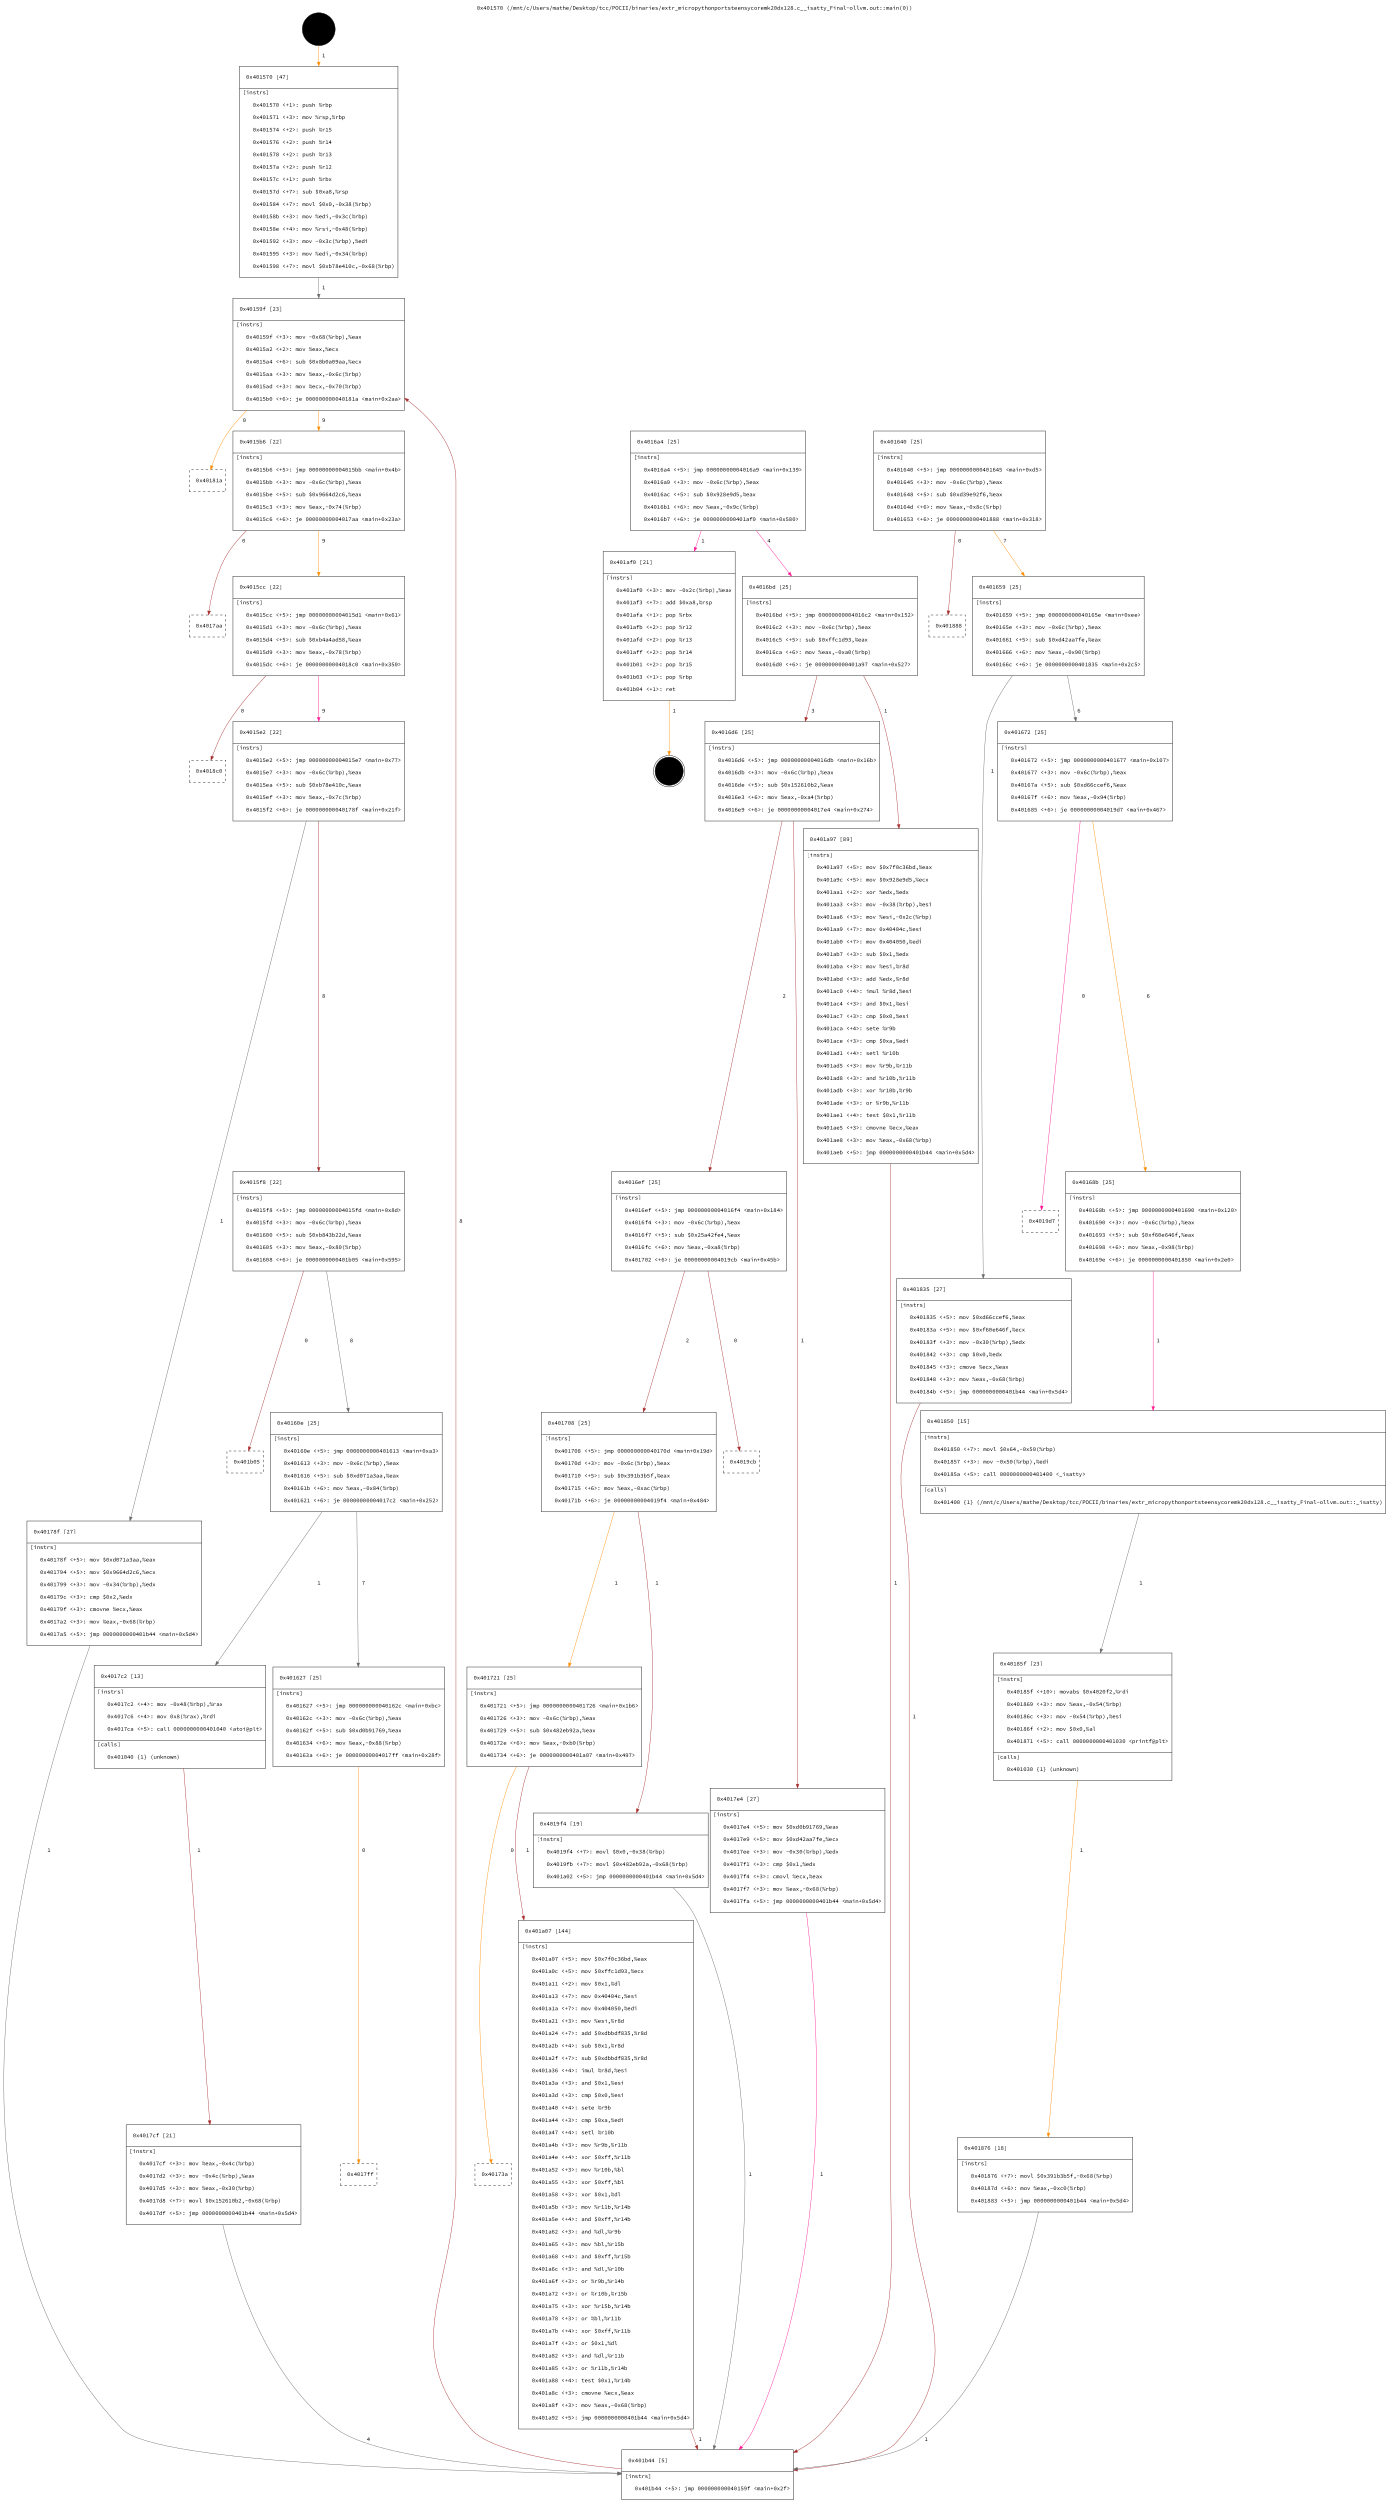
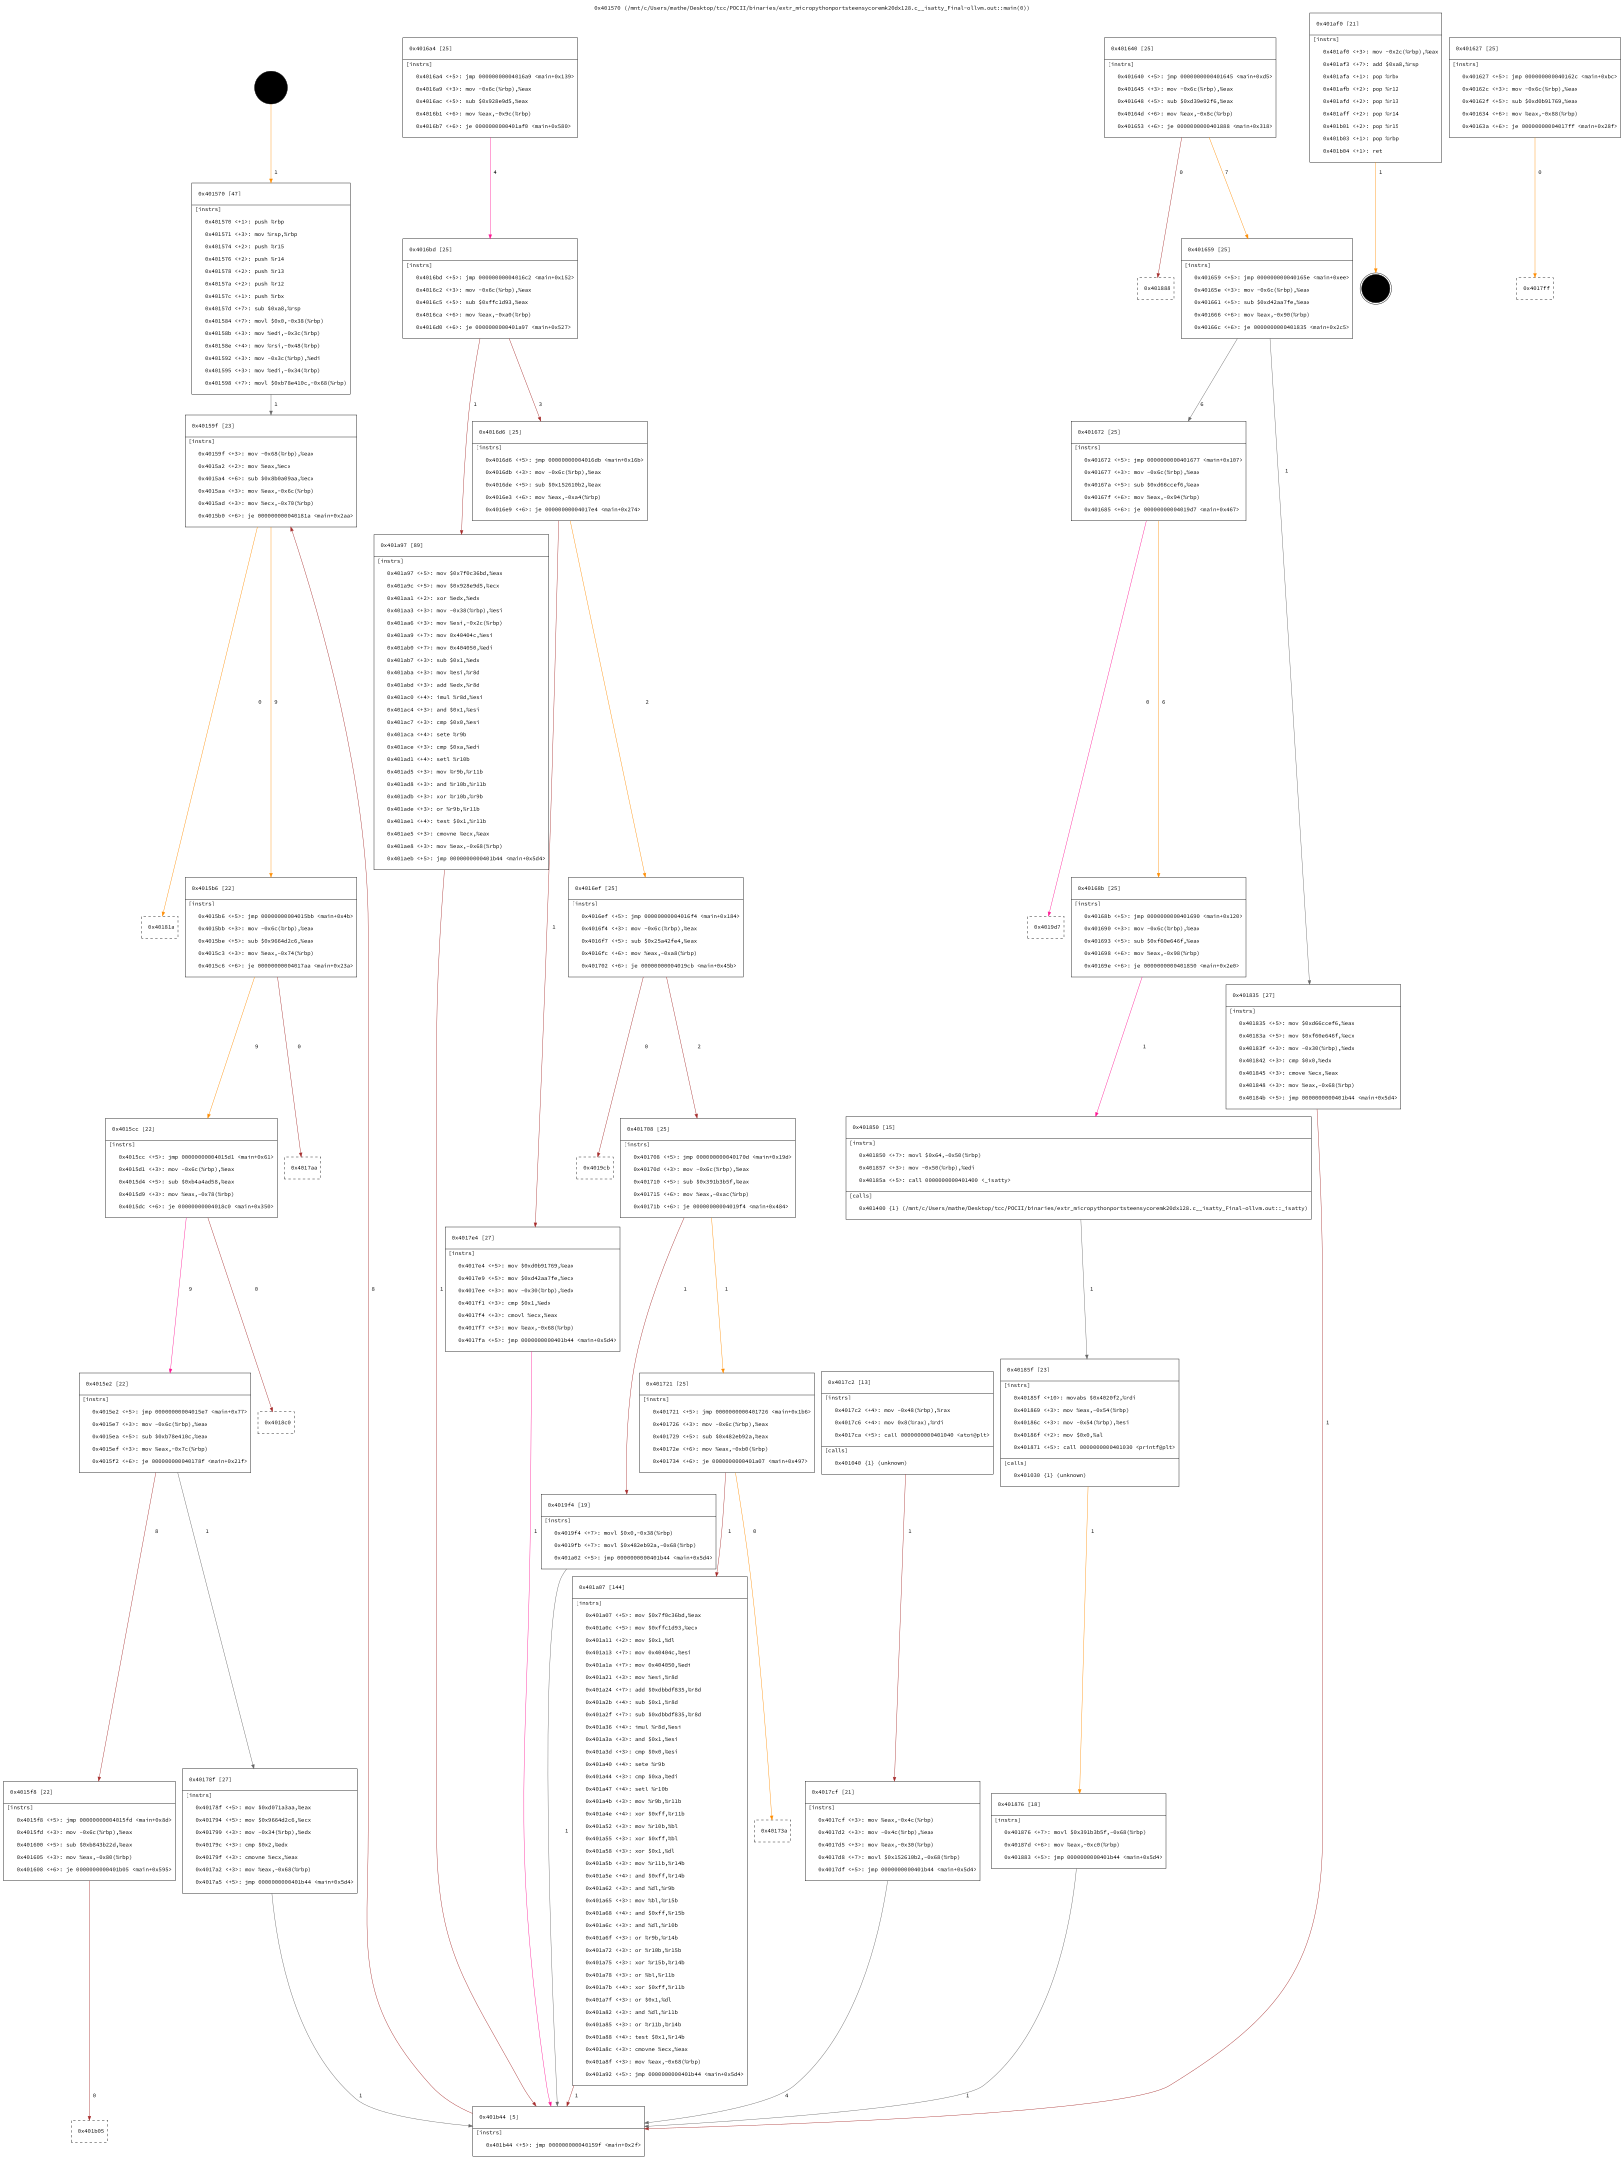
(698, 539) -> none
(746, 994) -> (607, 697)
(356, 1462) -> none
